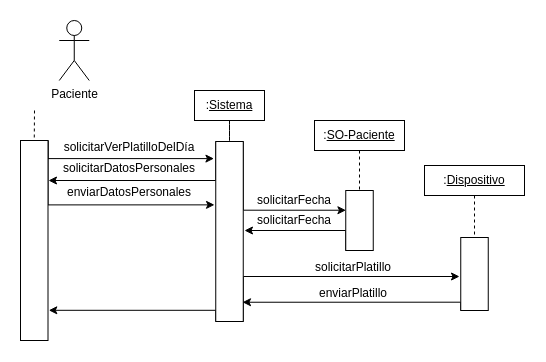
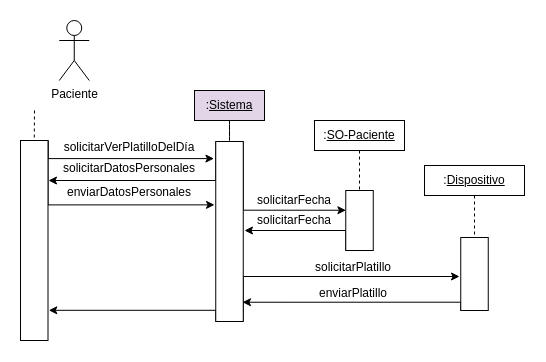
(230, 106) -> (230, 106)
